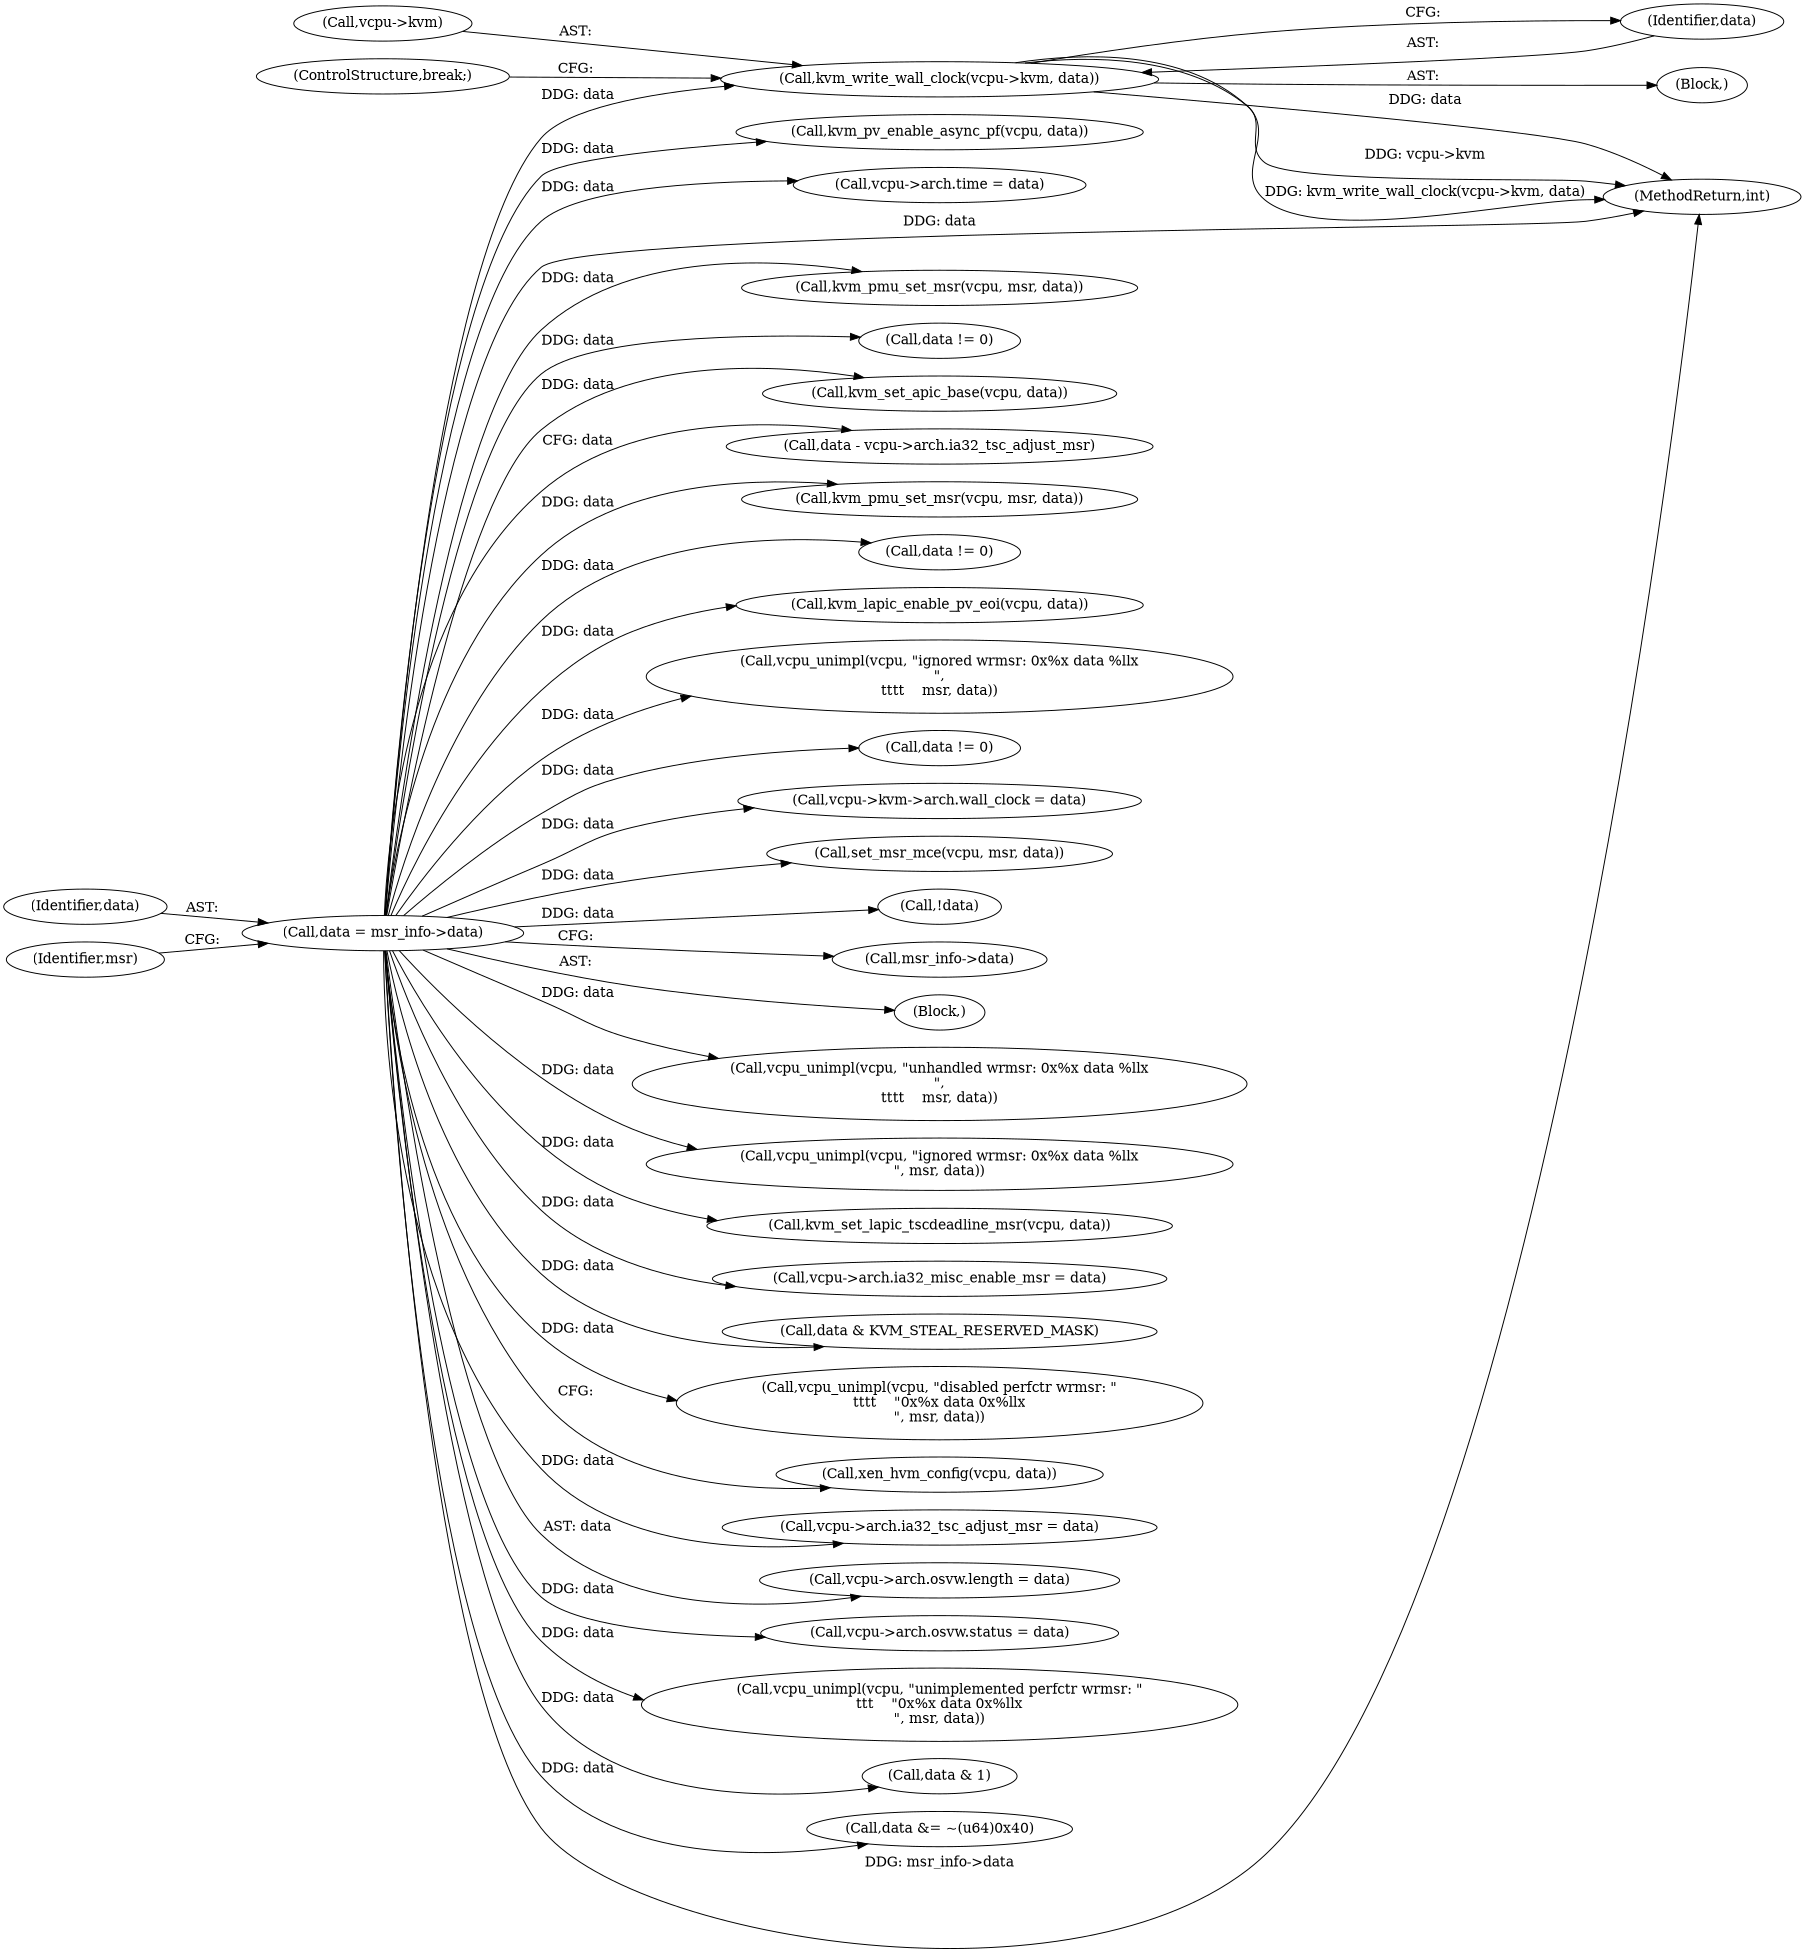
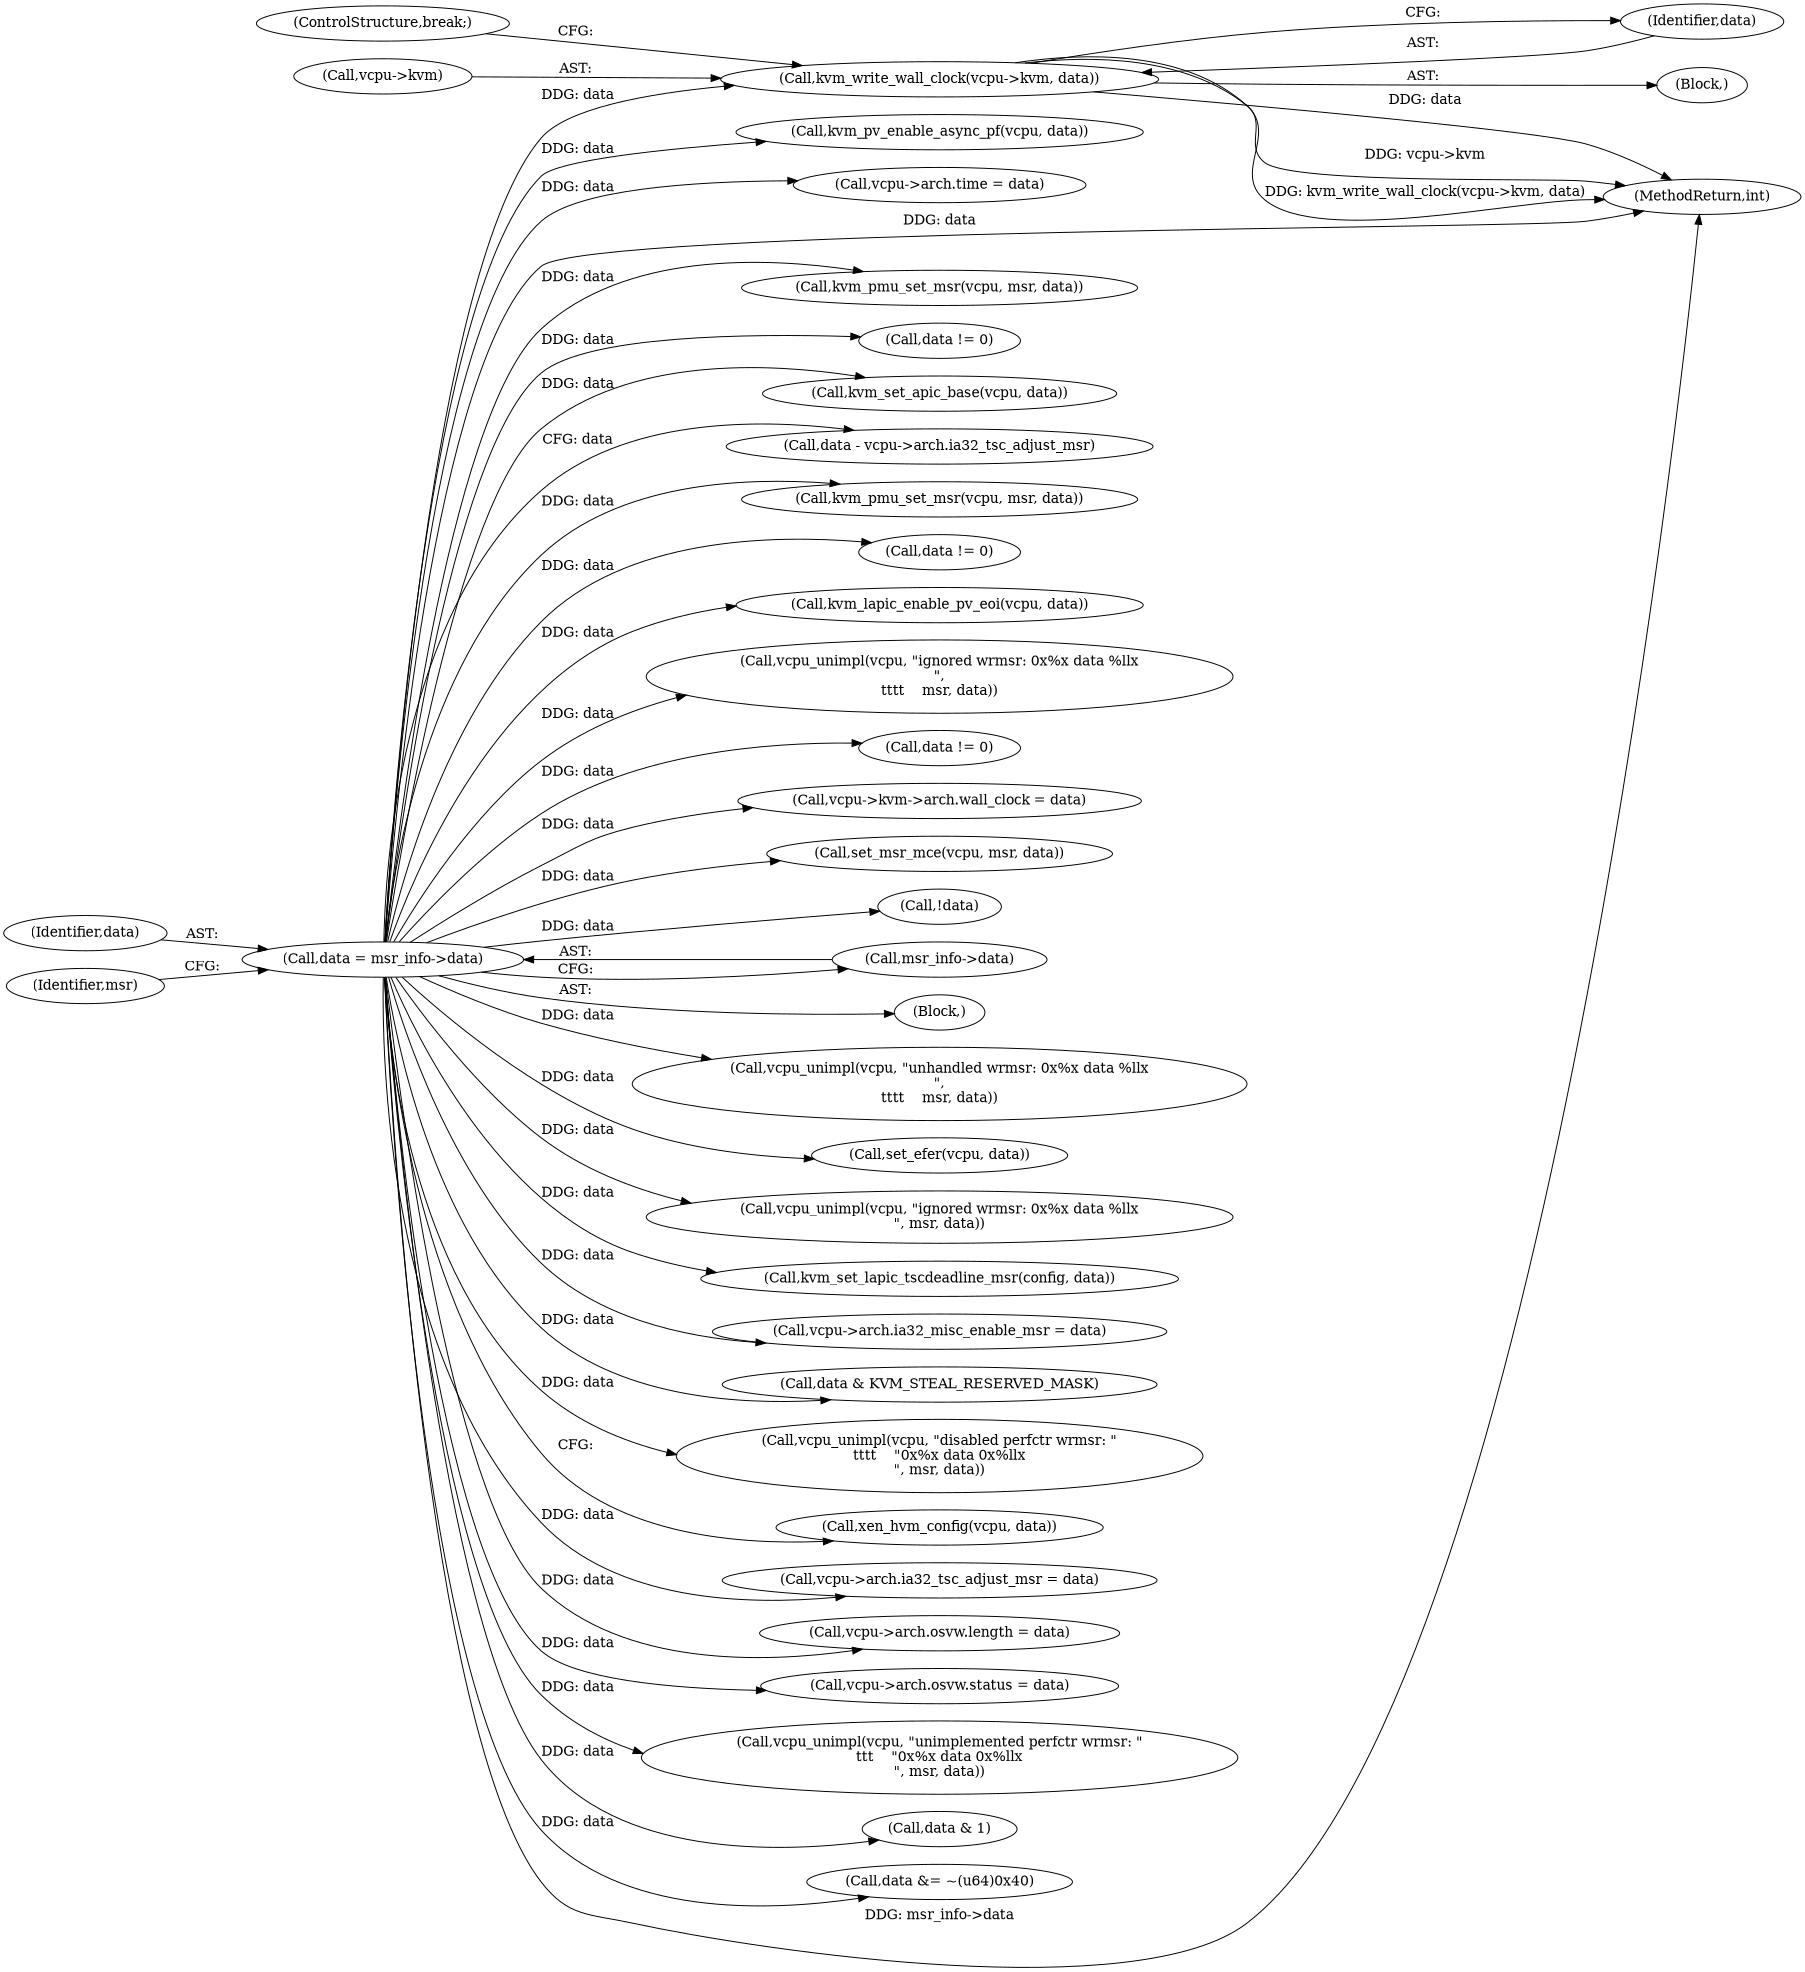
none -> (683, 960)
none -> (940, 1155)
(940, 1226) -> (940, 1279)
(578, 1527) -> (578, 1581)
